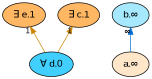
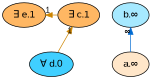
(39, 43) -> (55, 15)
